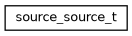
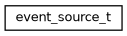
(66, 18) -> (64, 18)
